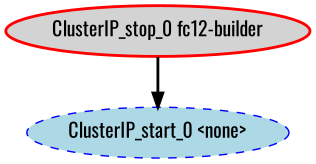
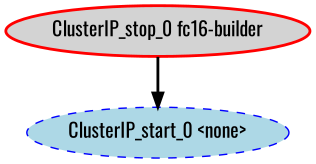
(158, 31) -> (158, 31)
